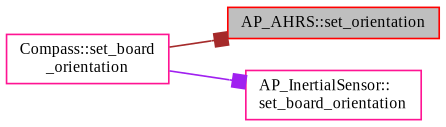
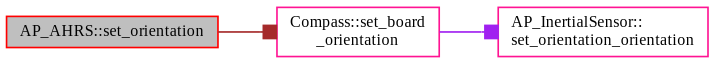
(190, 44) -> (239, 32)
(334, 95) -> (603, 32)
